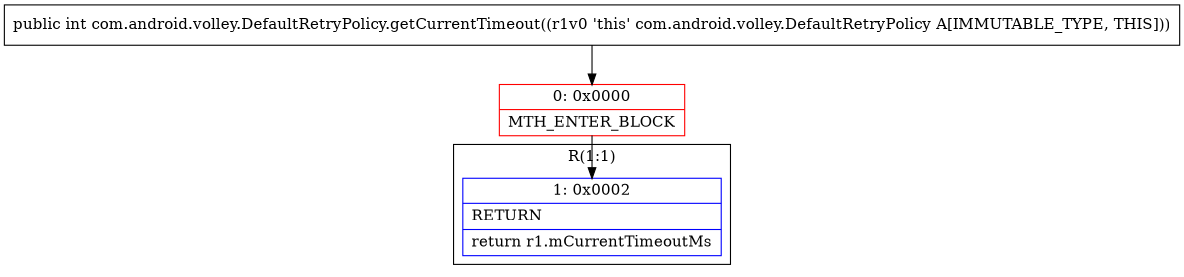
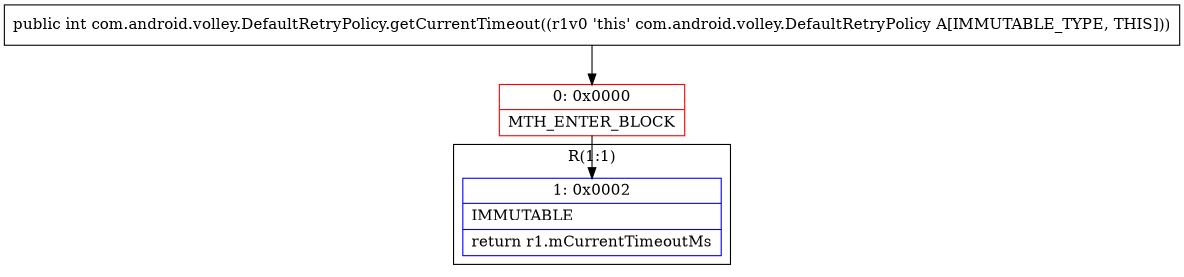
(507, 216) -> (523, 216)
